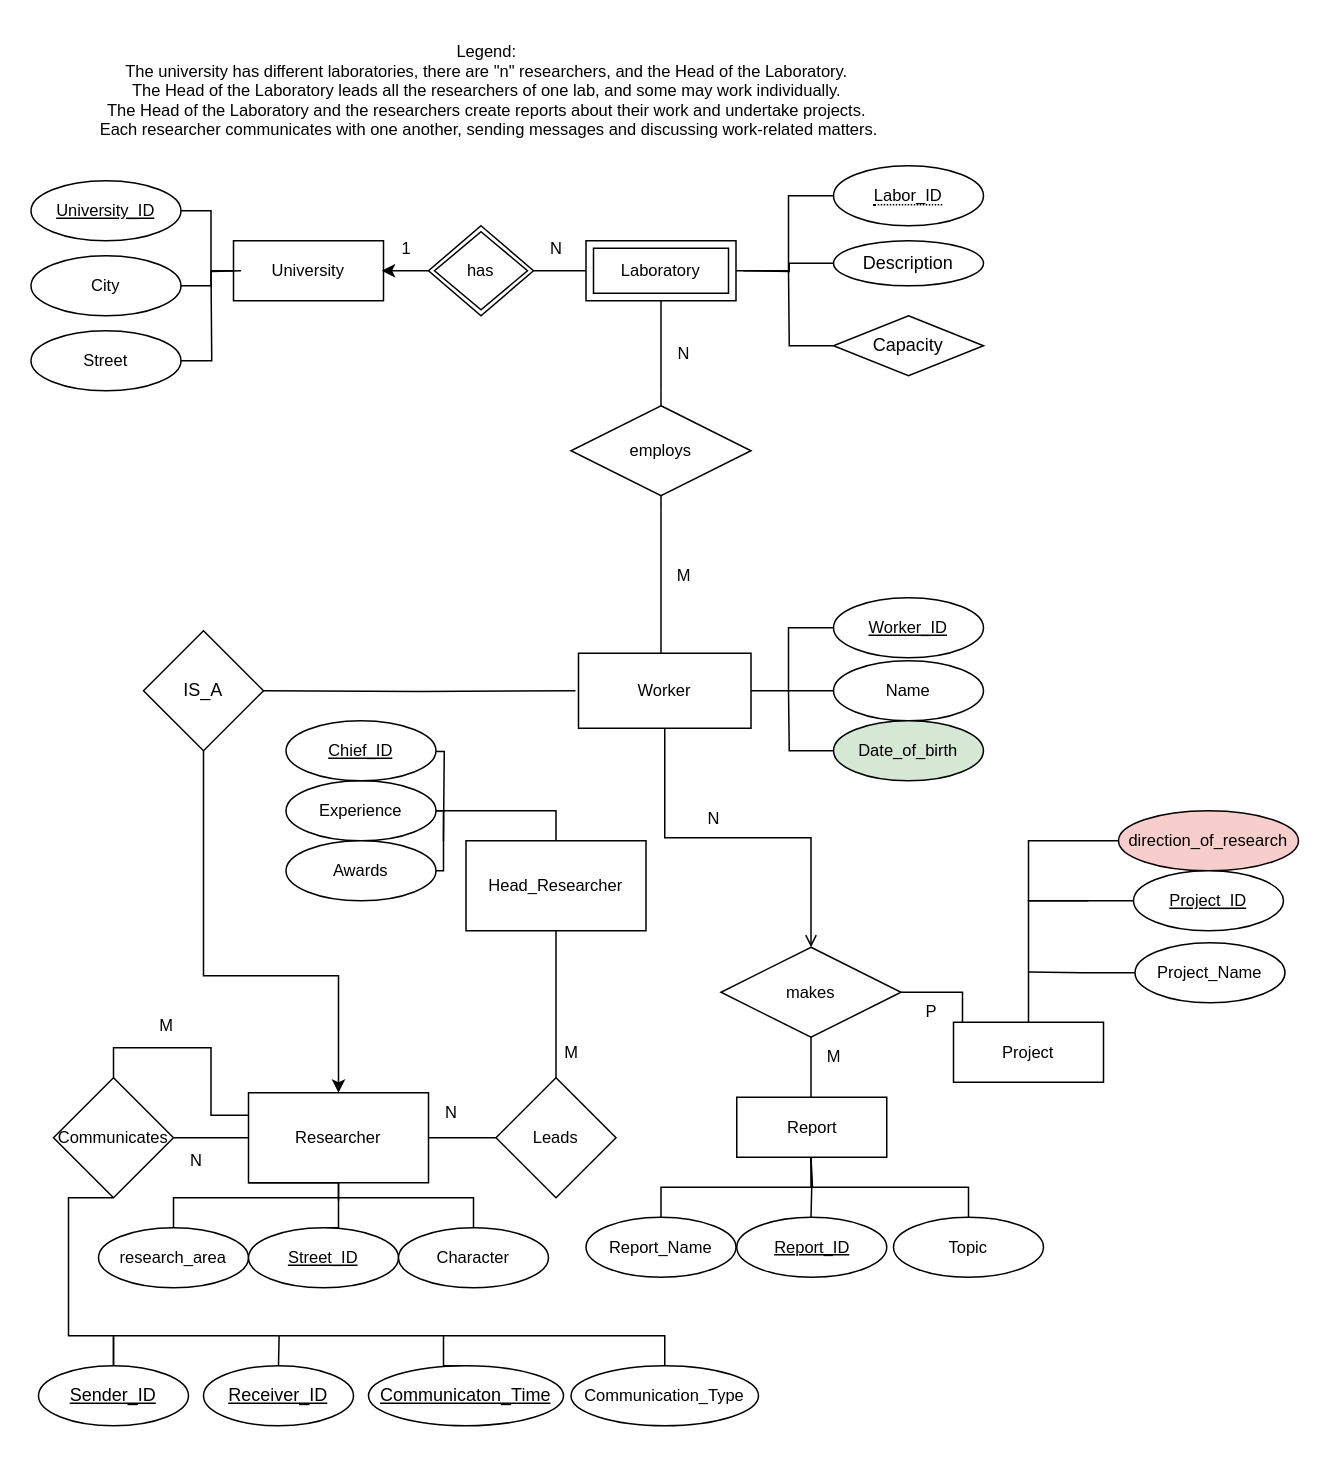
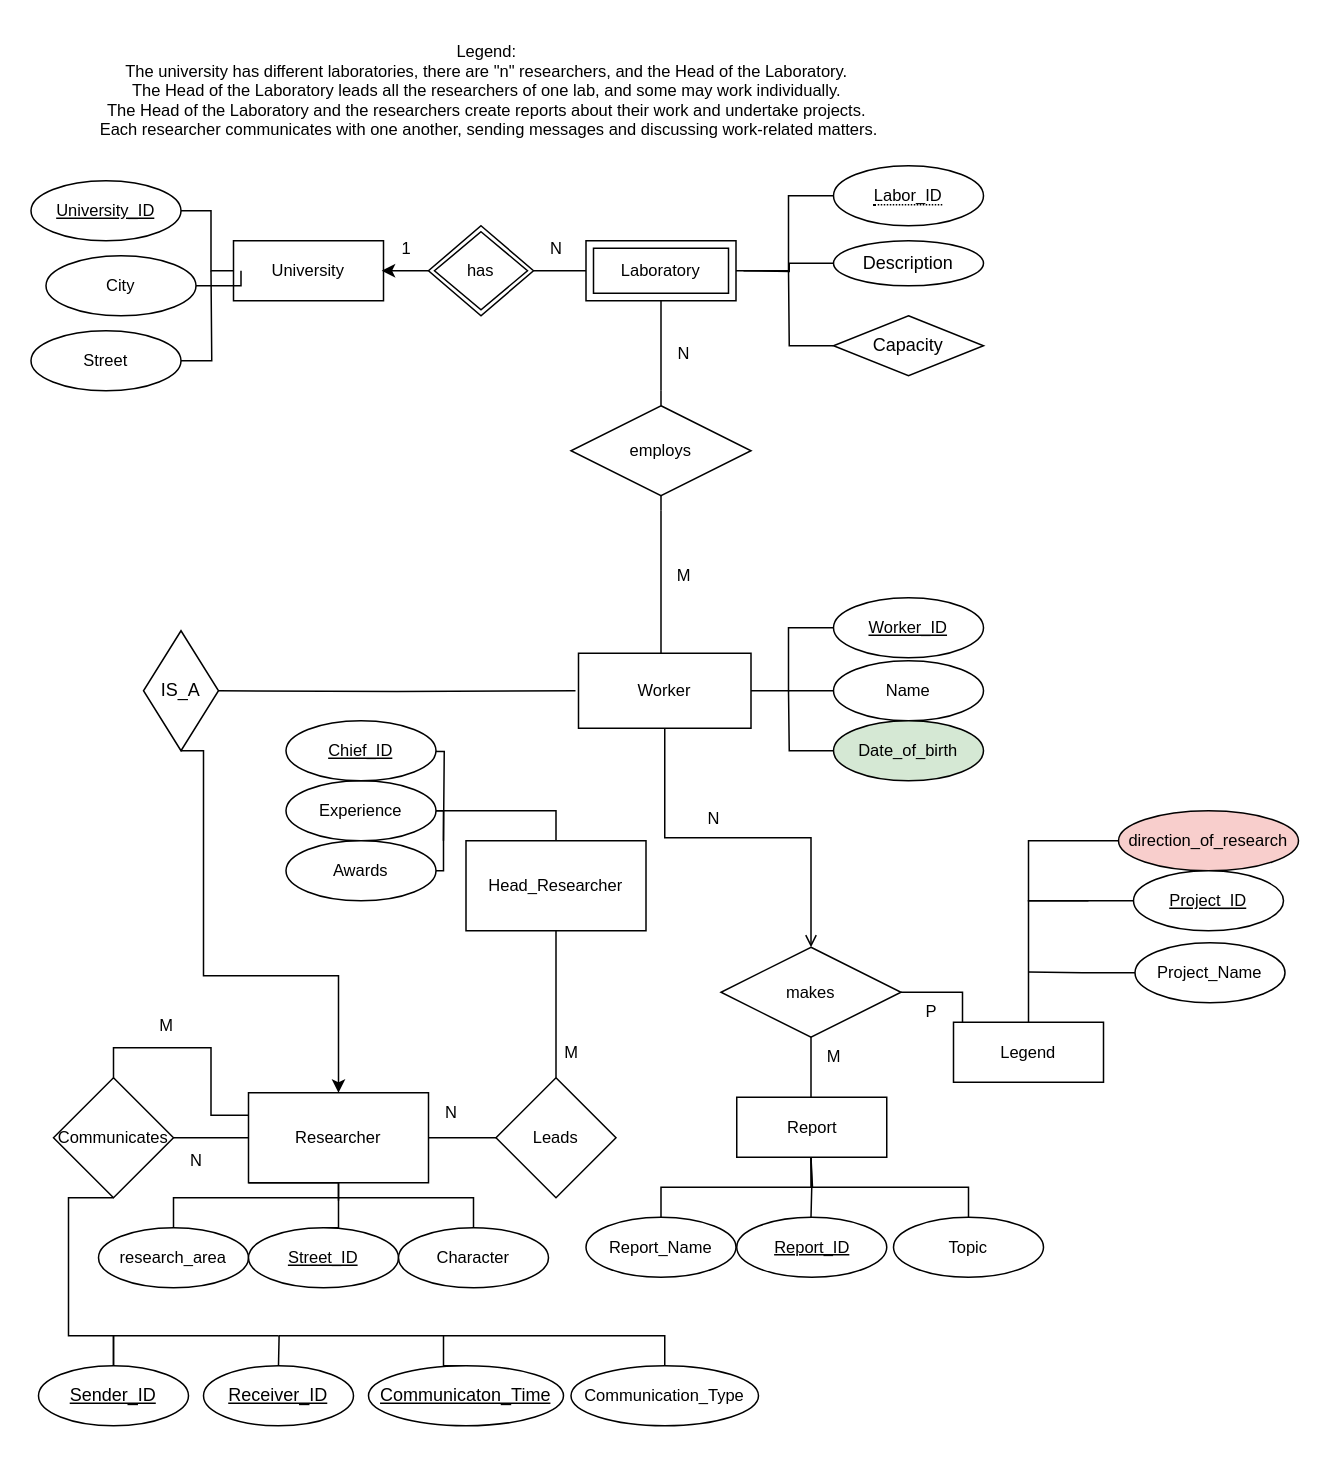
(106, 286) -> (121, 286)
(203, 691) -> (181, 691)
(1028, 1052) -> (1028, 1052)
